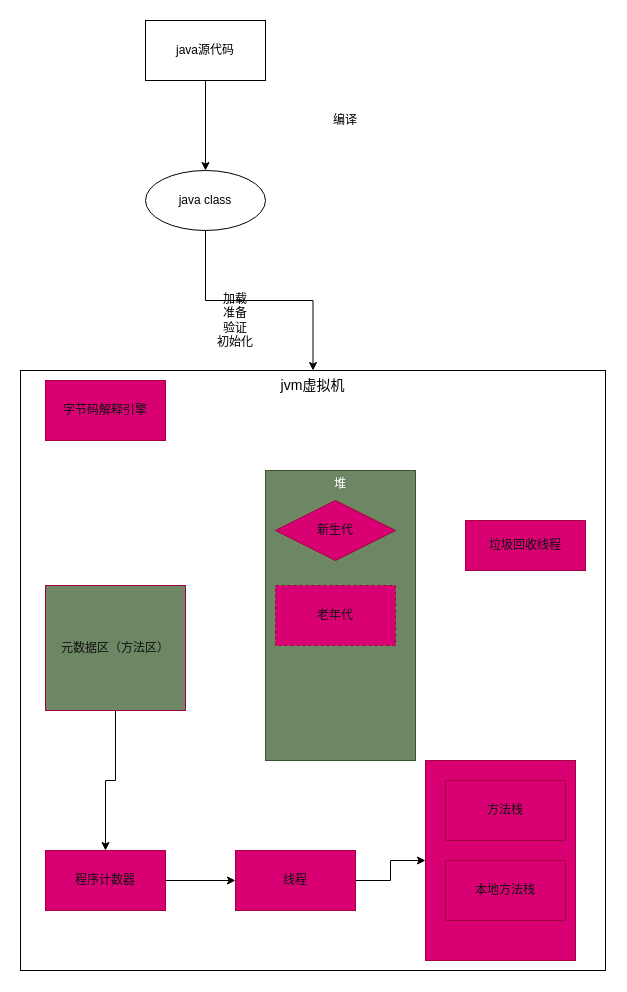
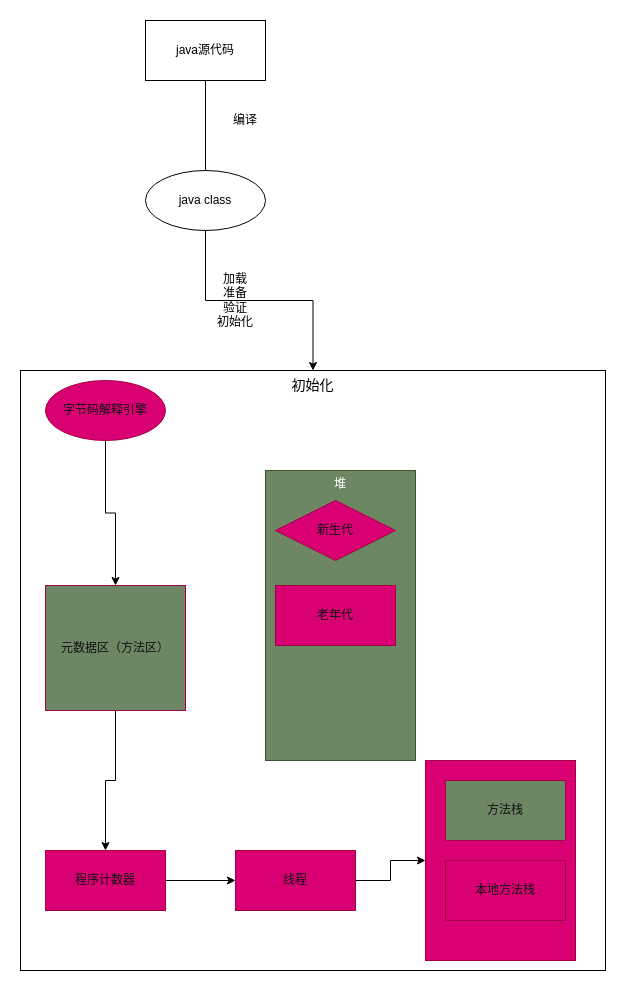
(346, 121) -> (246, 121)
(206, 162) -> (206, 164)
(236, 321) -> (236, 301)
(313, 385) -> (313, 385)
(106, 411) -> (106, 411)
none -> (108, 513)
(526, 546) -> none
(336, 616) -> (336, 616)
(506, 811) -> (506, 811)
